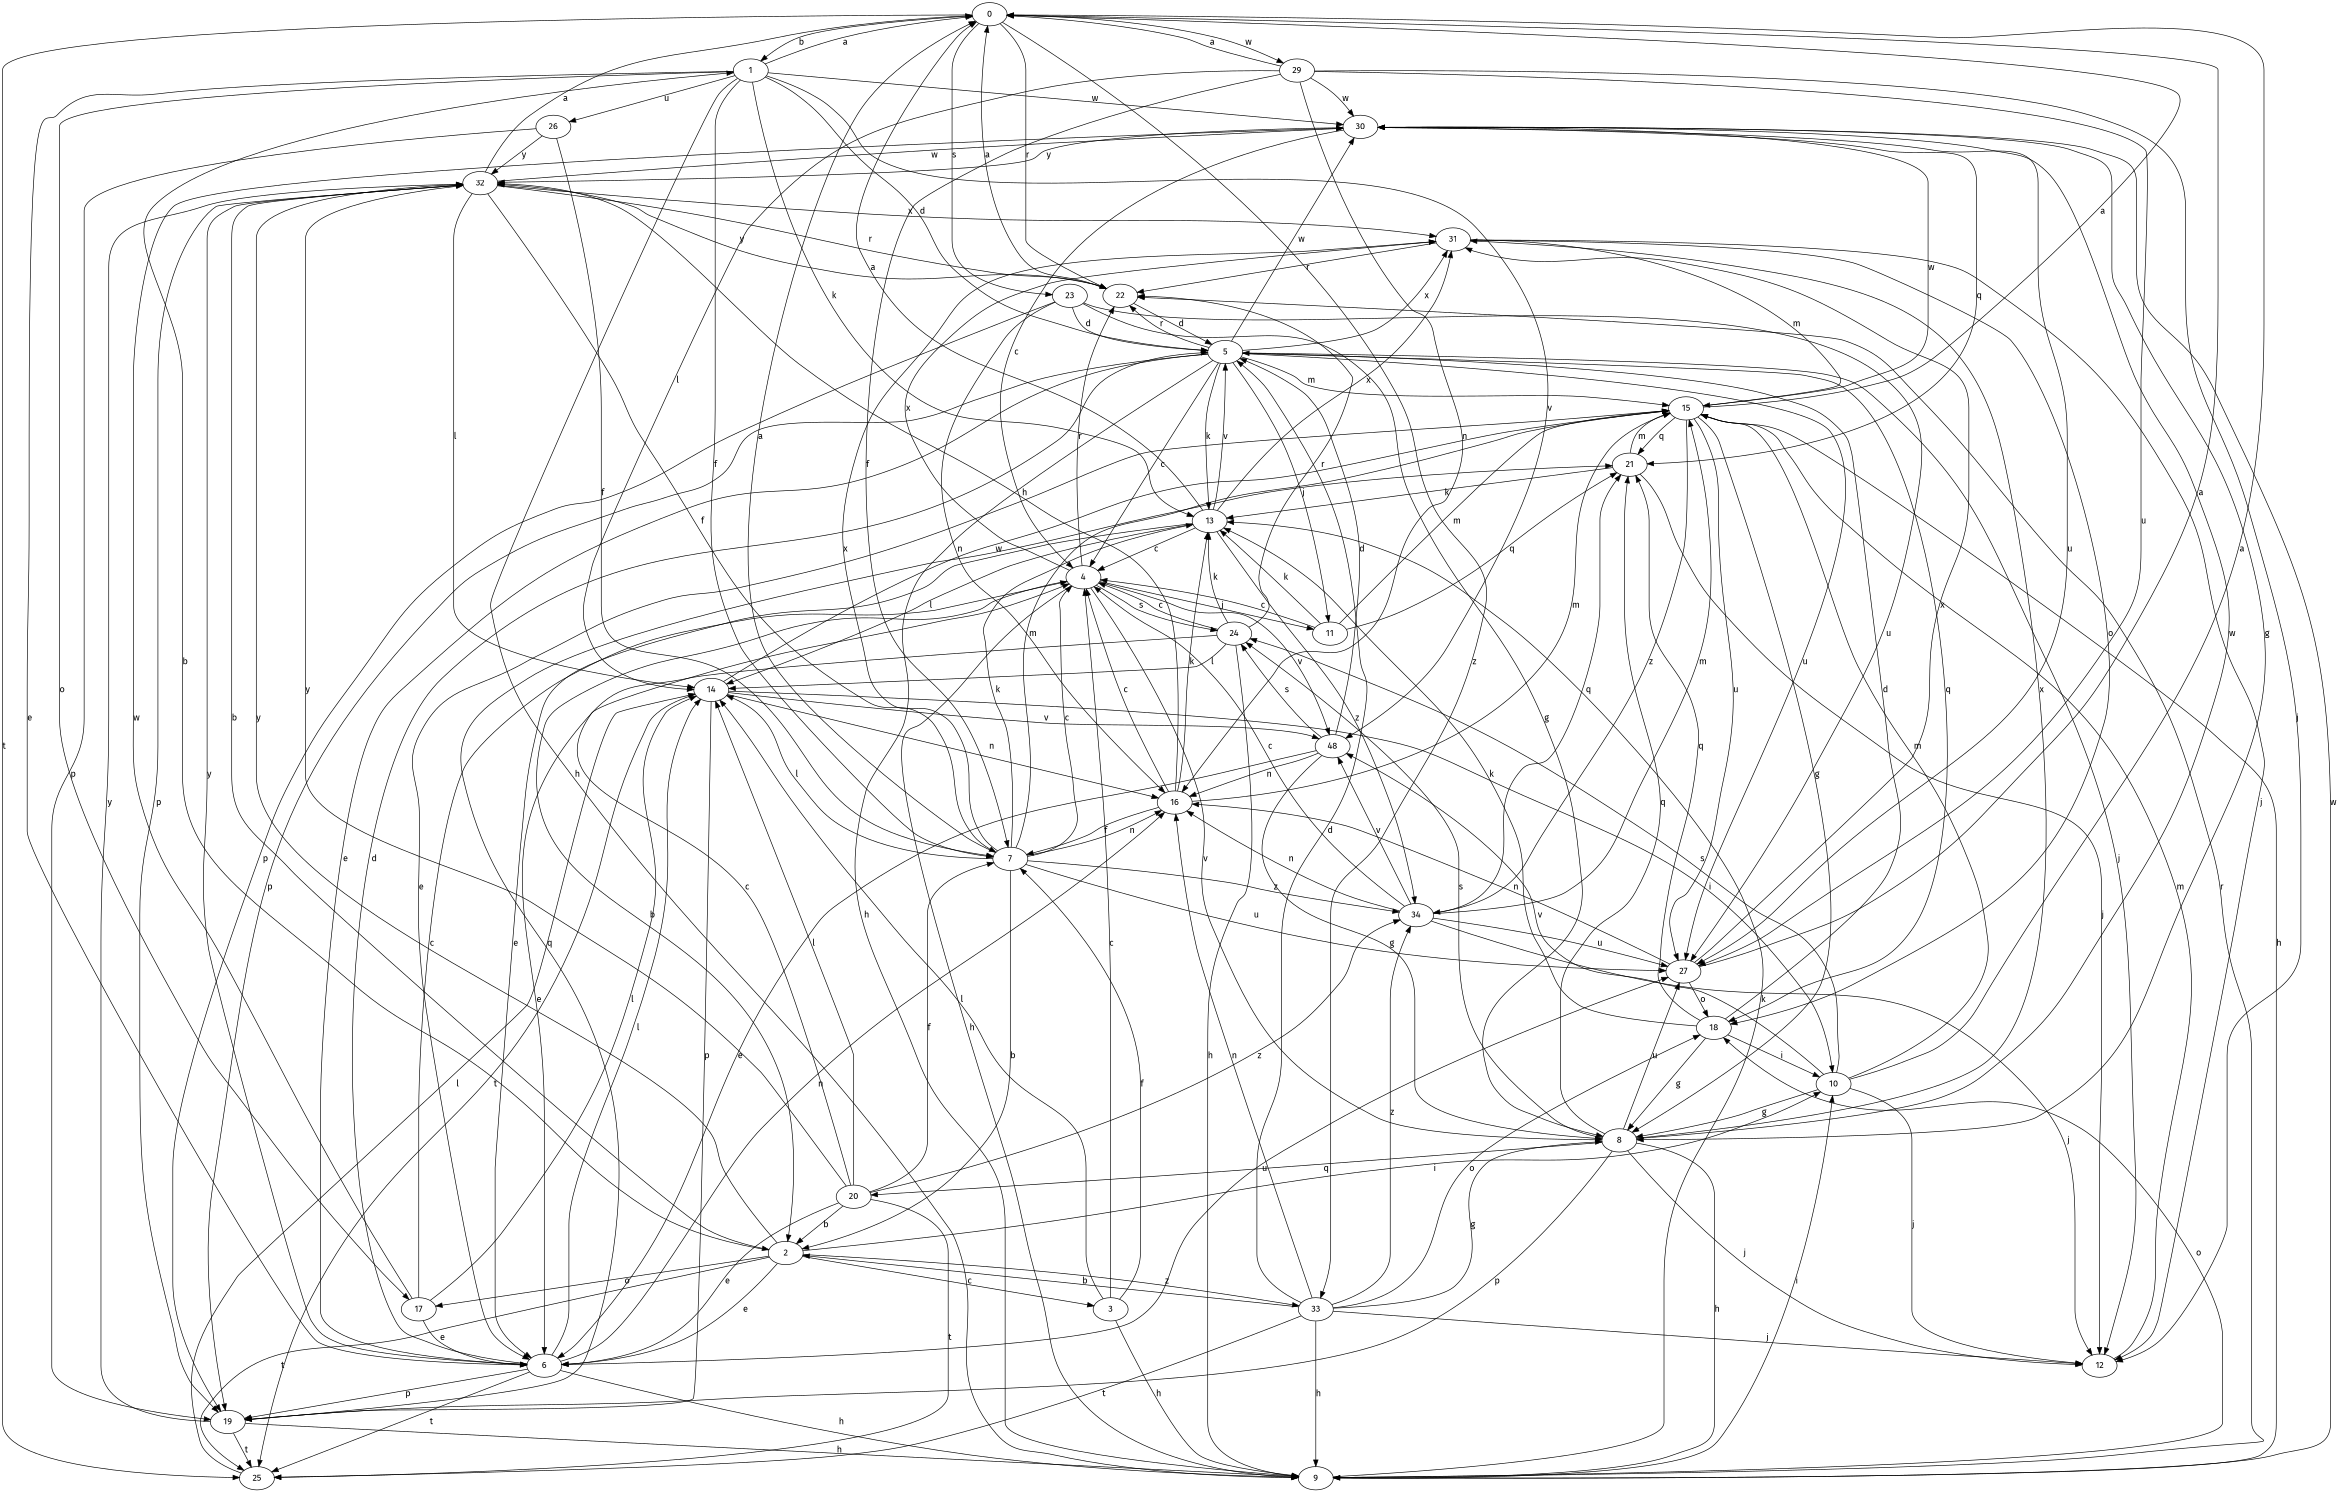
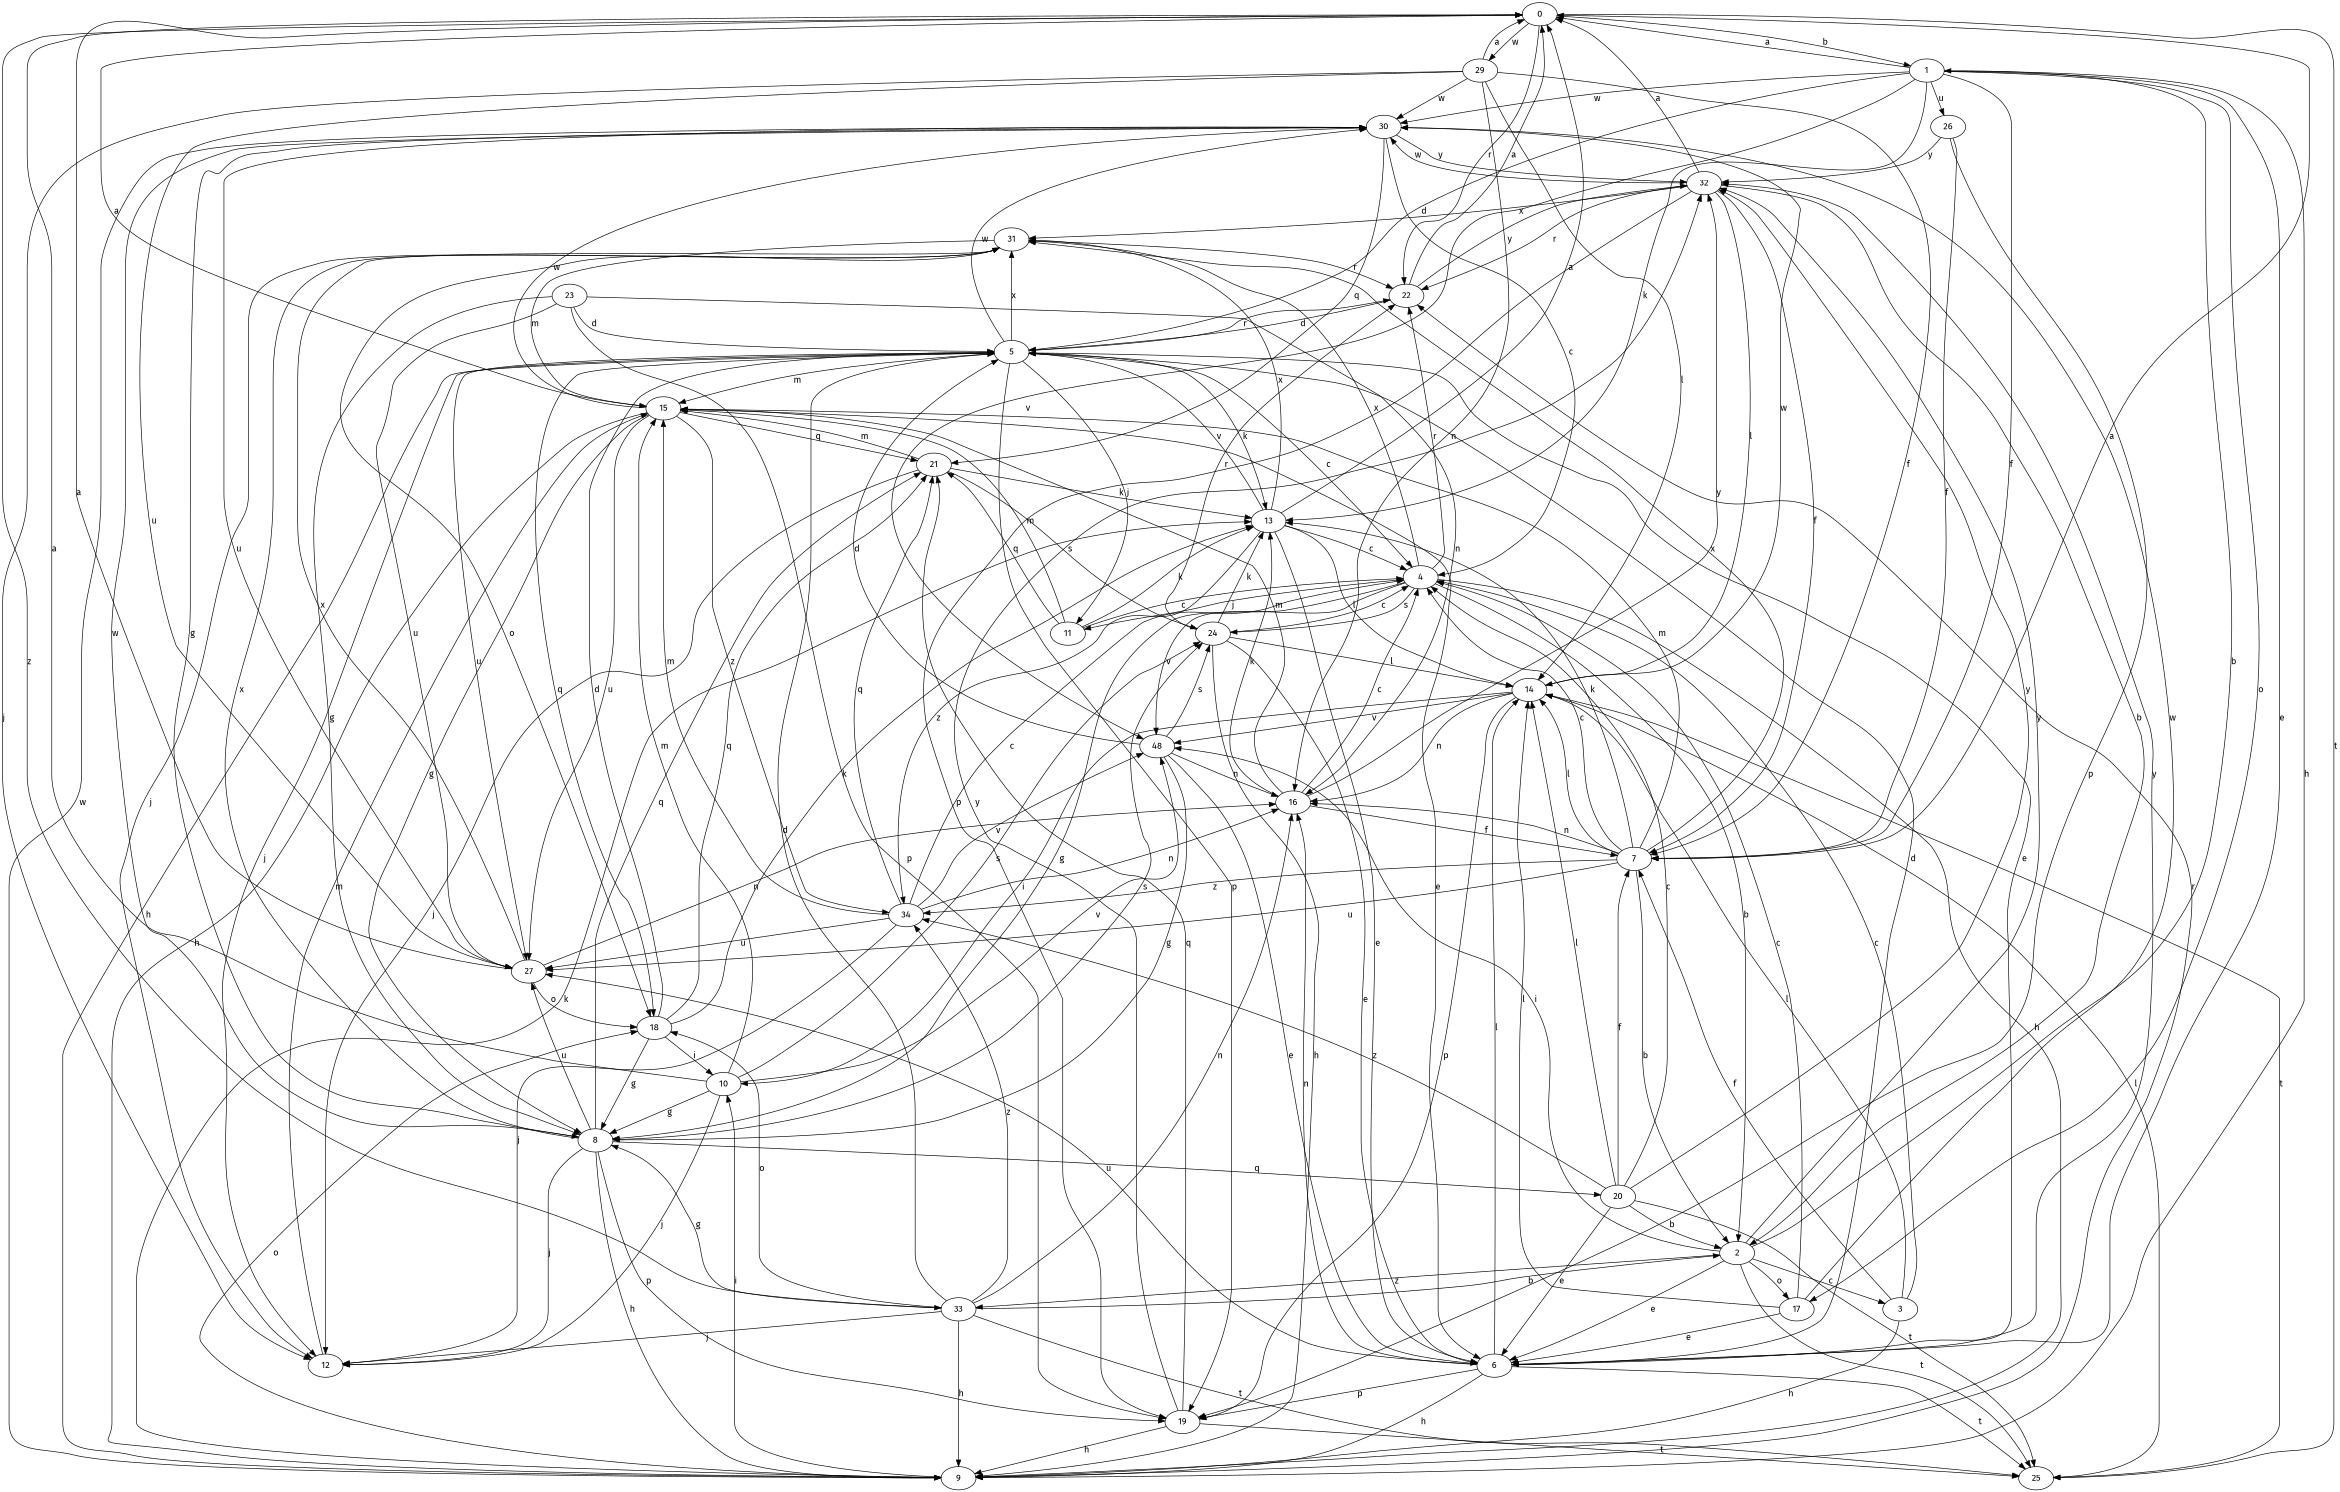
(952, 187) -> none
(1175, 488) -> (1781, 317)
(1025, 493) -> (1719, 493)
none -> (1067, 553)
(1205, 859) -> (1062, 859)
(1312, 1178) -> (1500, 968)
